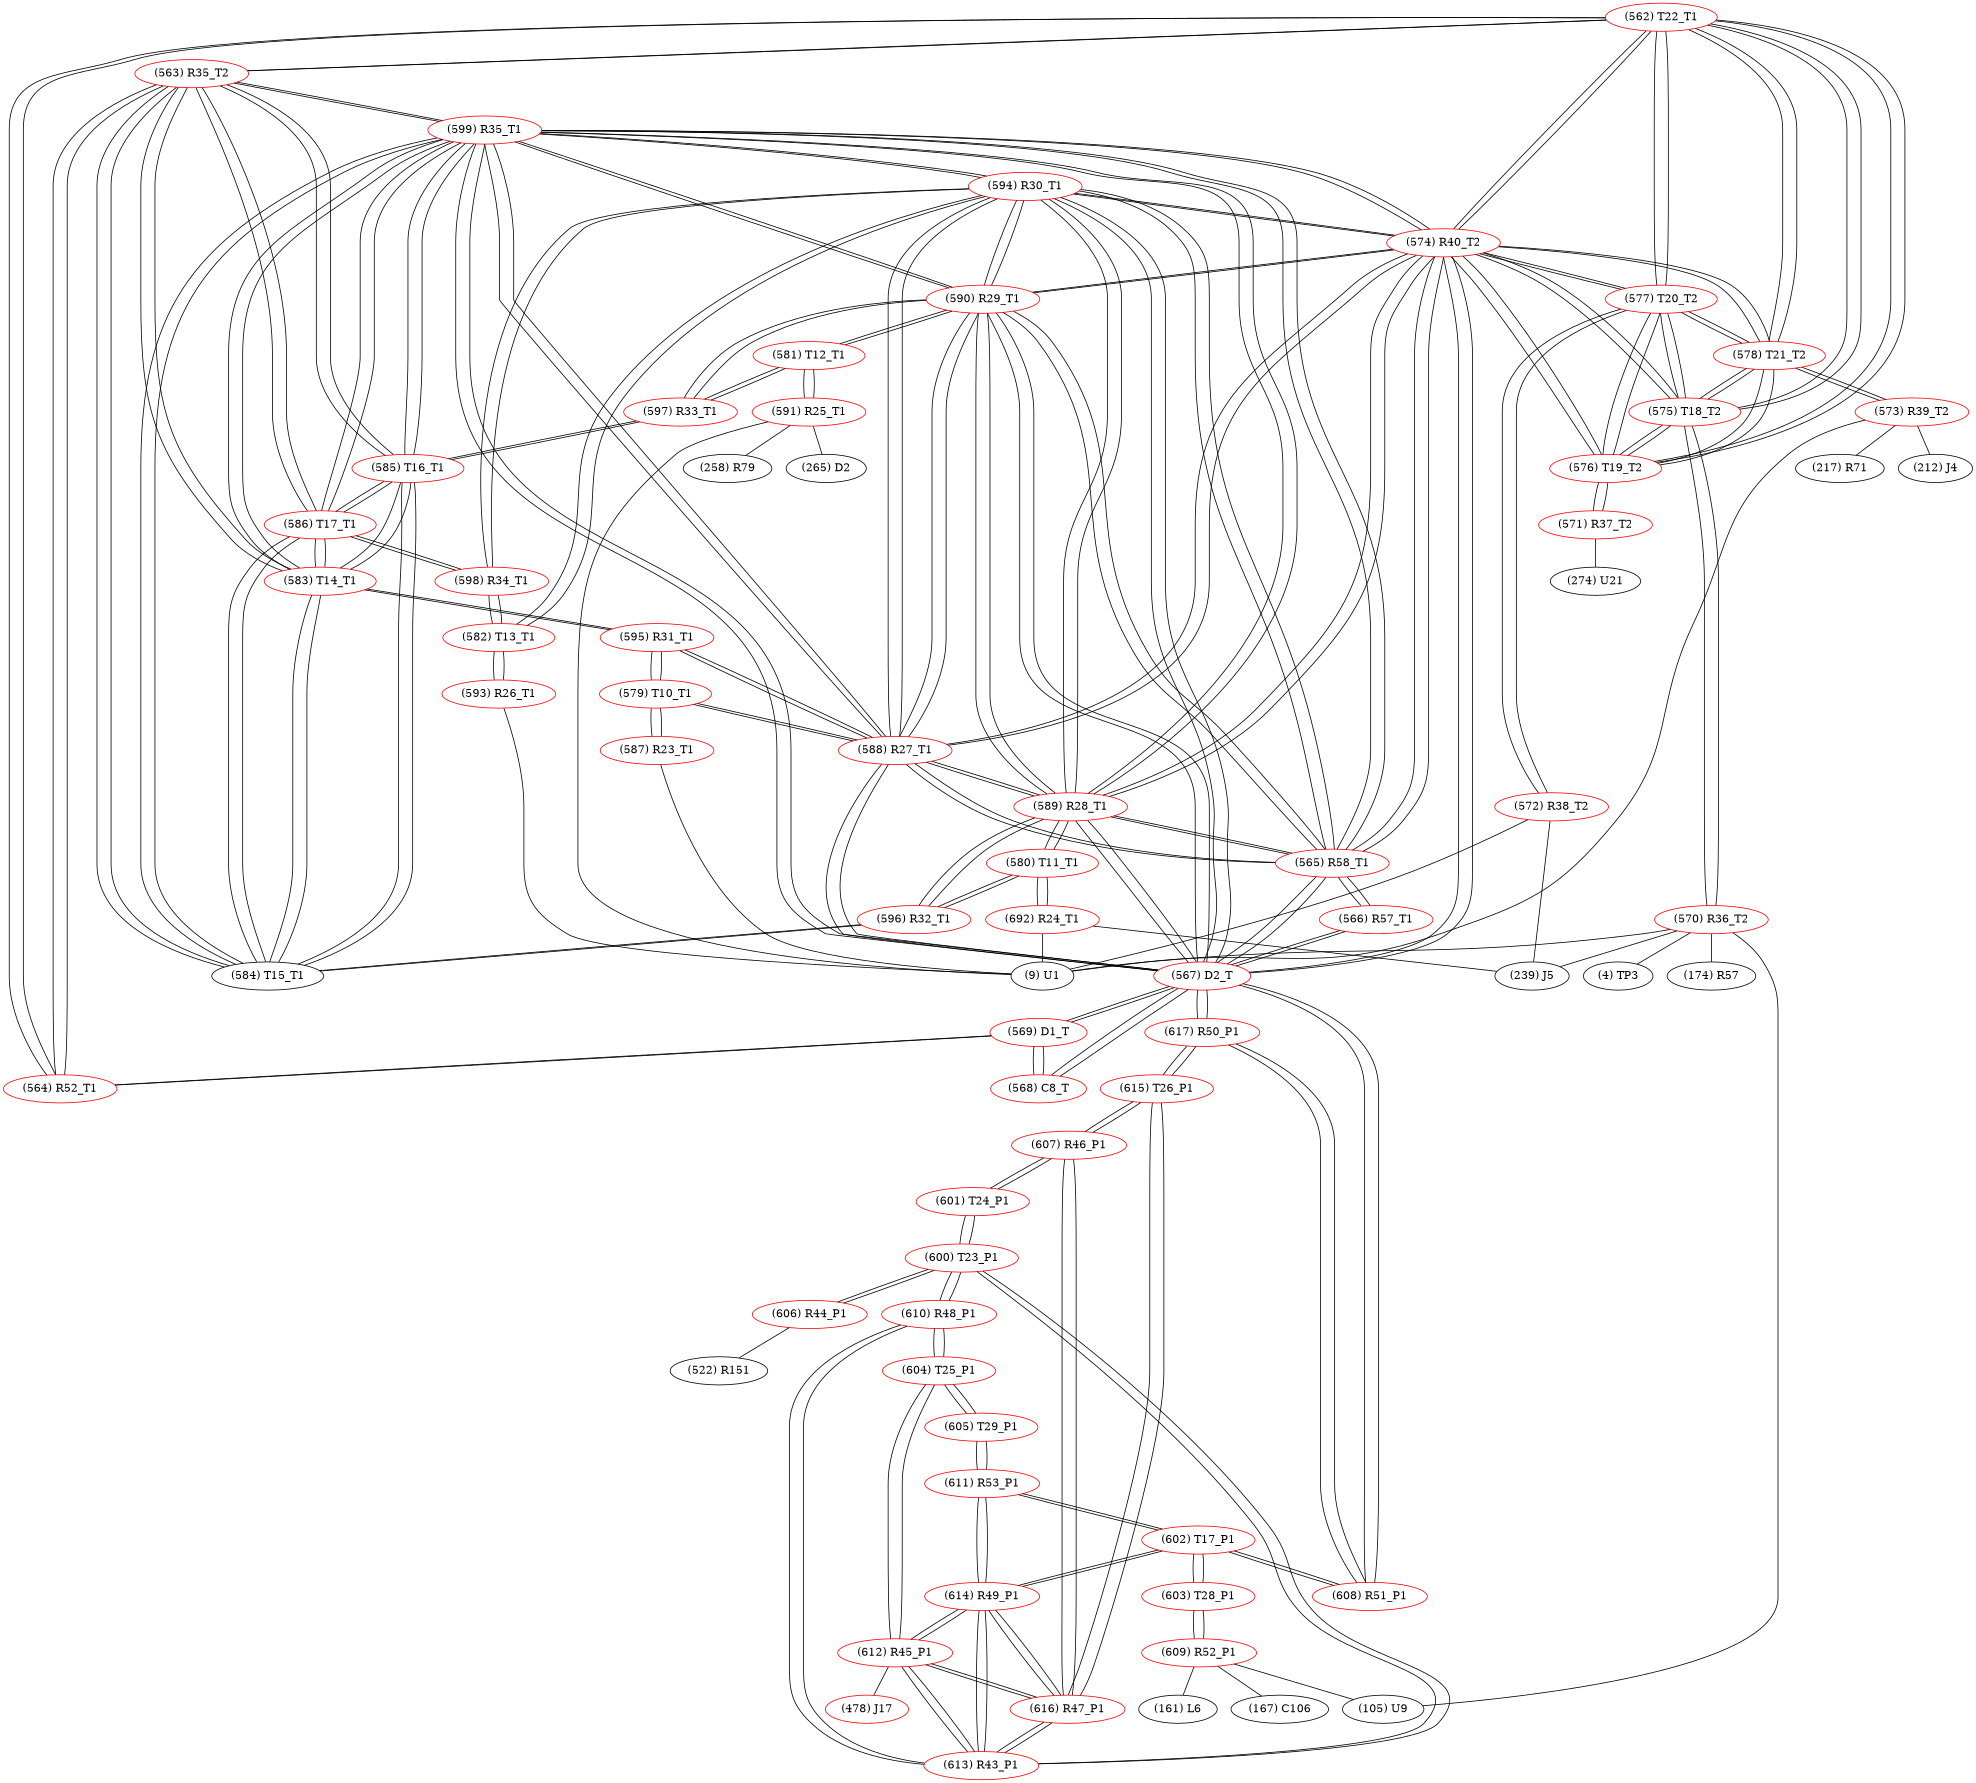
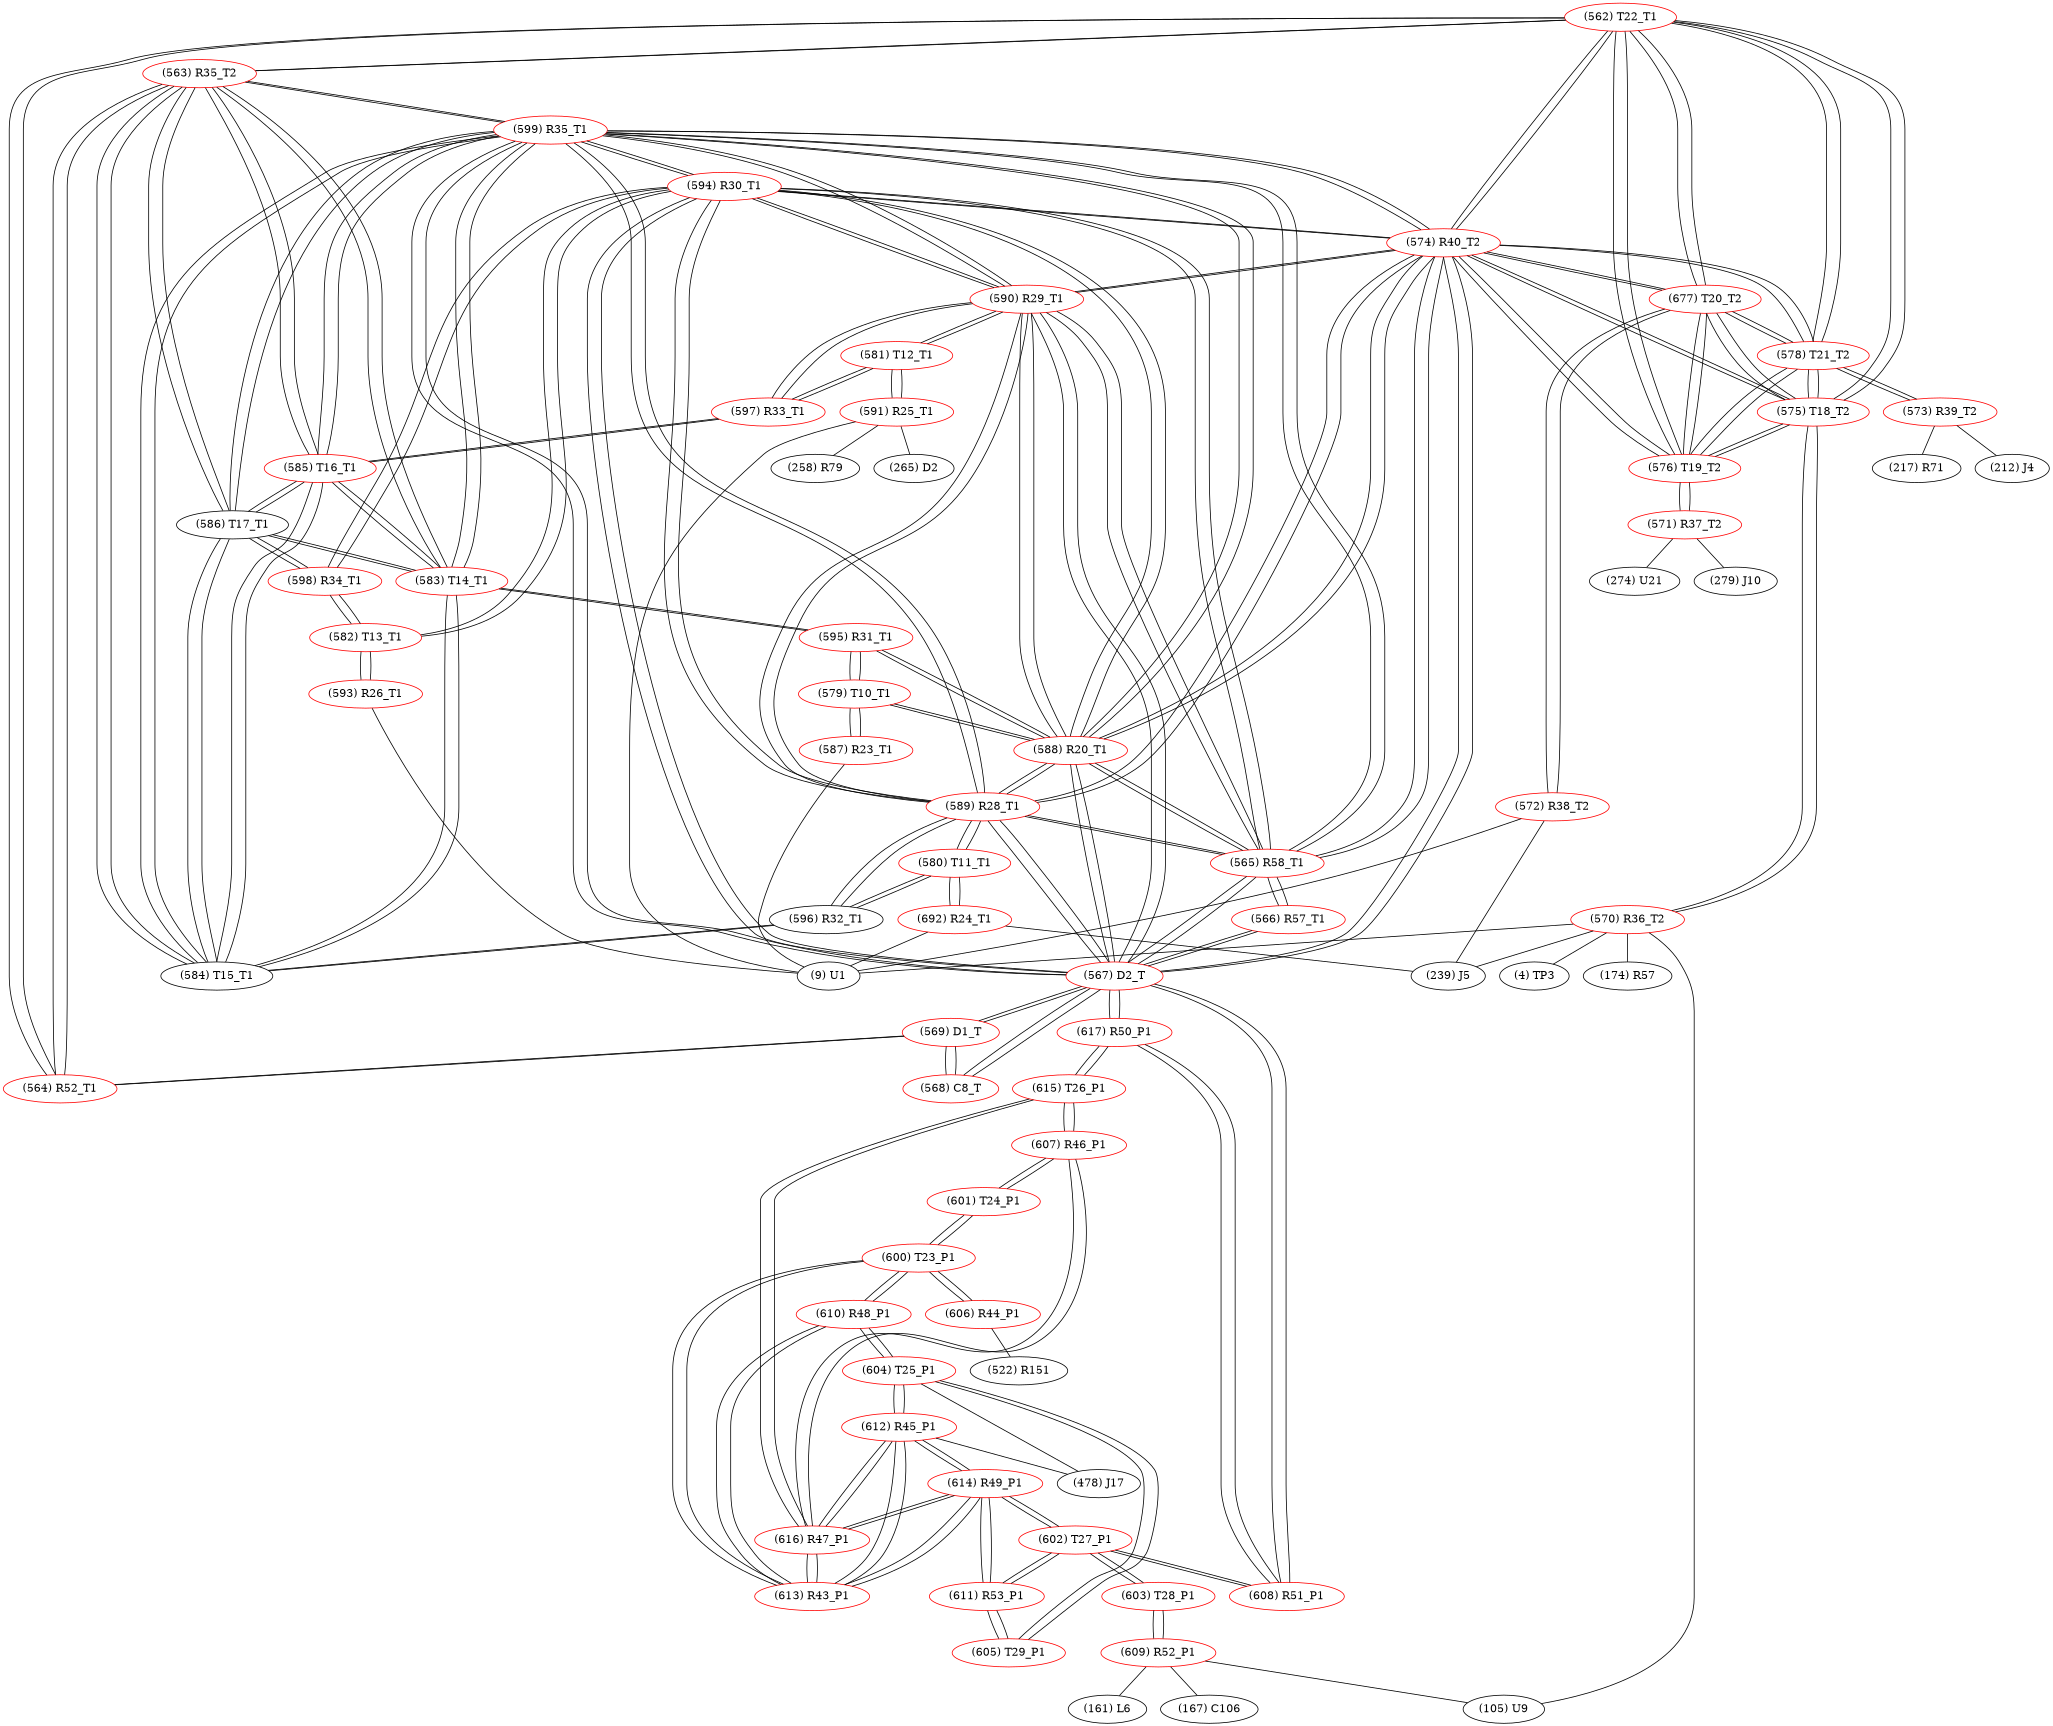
(1661, 299) -> (1705, 299)
(320, 525) -> (232, 525)
none -> (1736, 581)
(895, 750) -> (1071, 750)
(1586, 854) -> none
(914, 920) -> (826, 920)
none -> (1000, 1428)
(1198, 1540) -> (1075, 1540)
(867, 1709) -> (1099, 1484)
